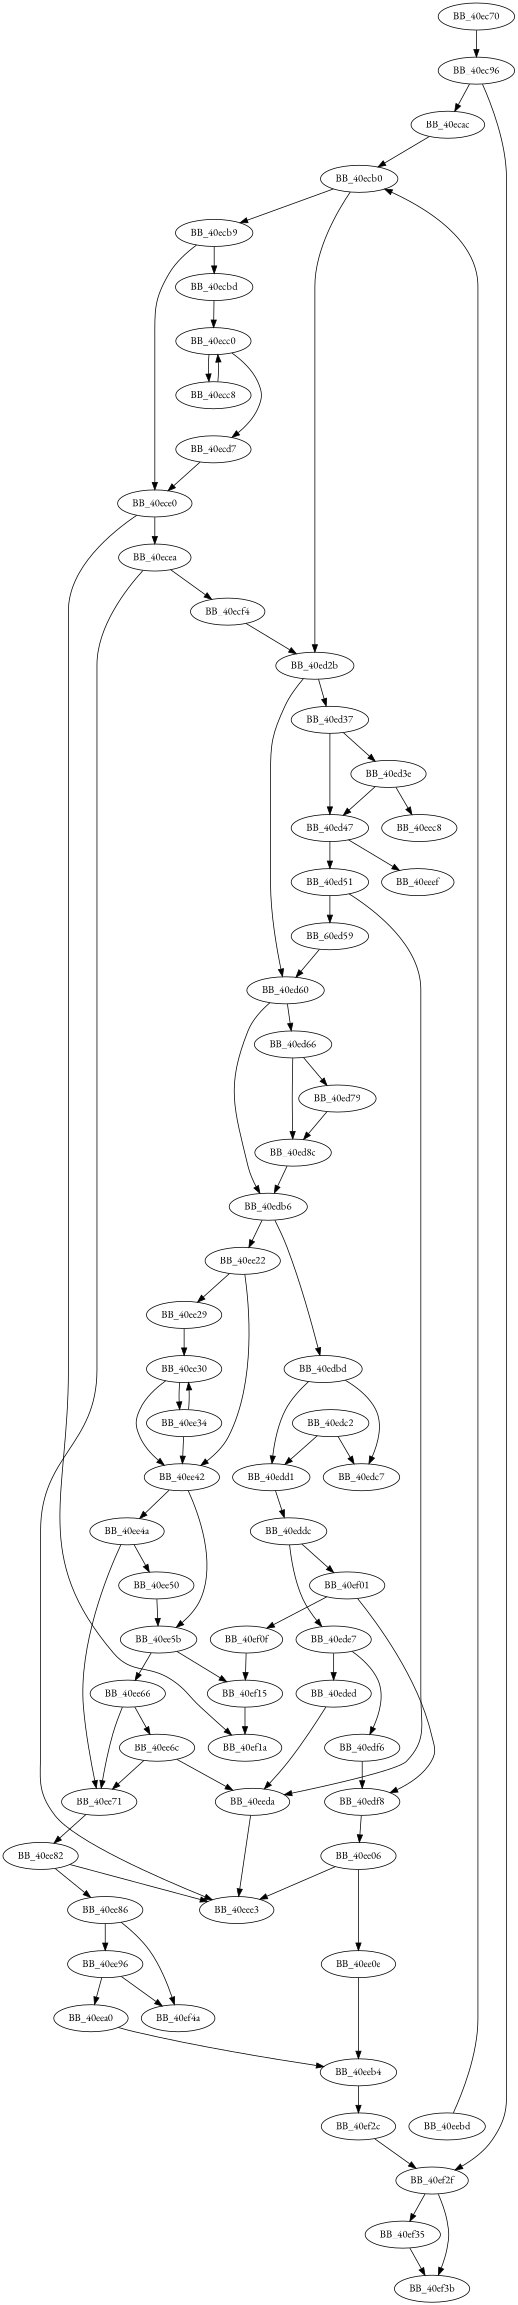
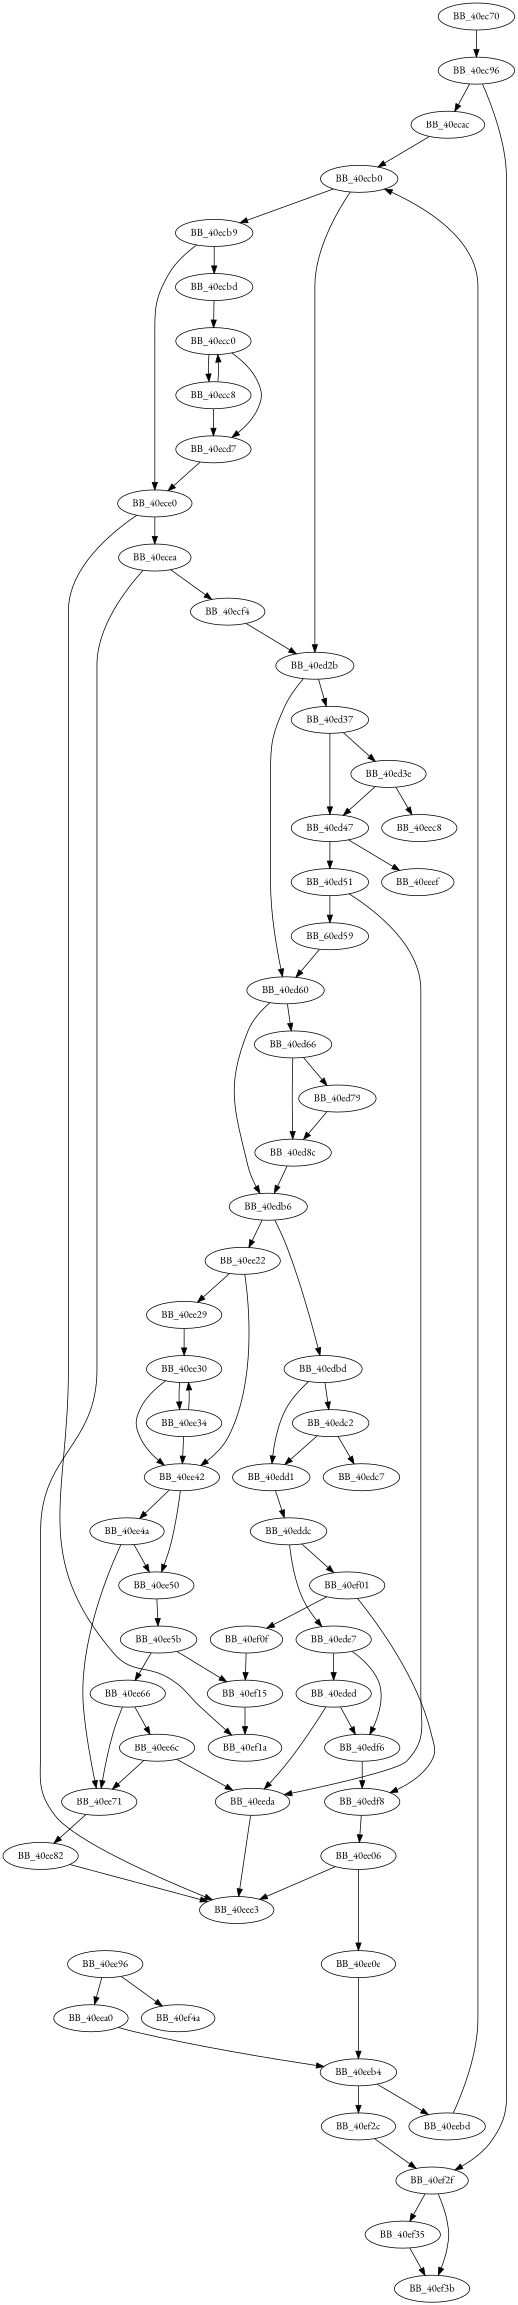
none -> (213, 419)
(377, 1412) -> (326, 1392)
(207, 1559) -> (174, 1528)
none -> (346, 1717)
(105, 1910) -> none
none -> (400, 2097)
